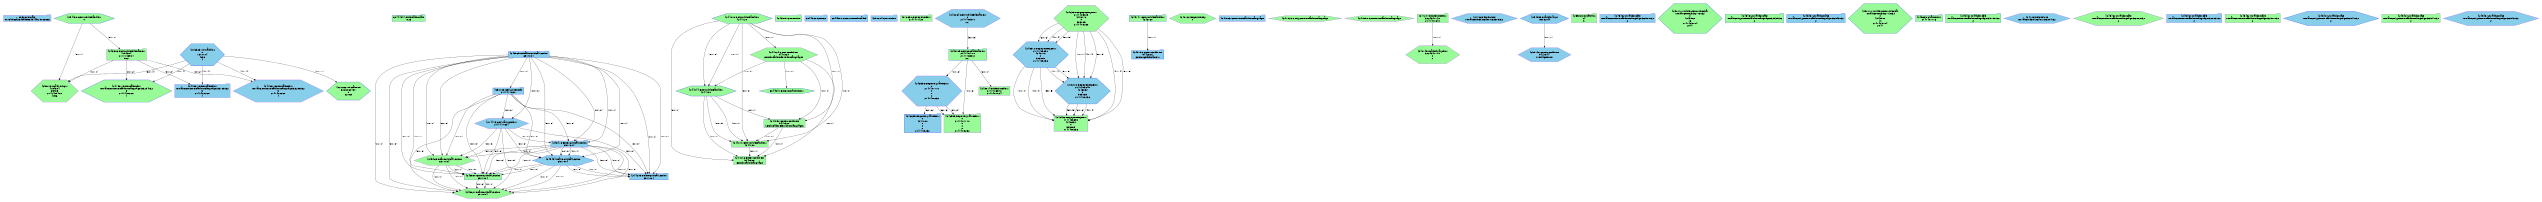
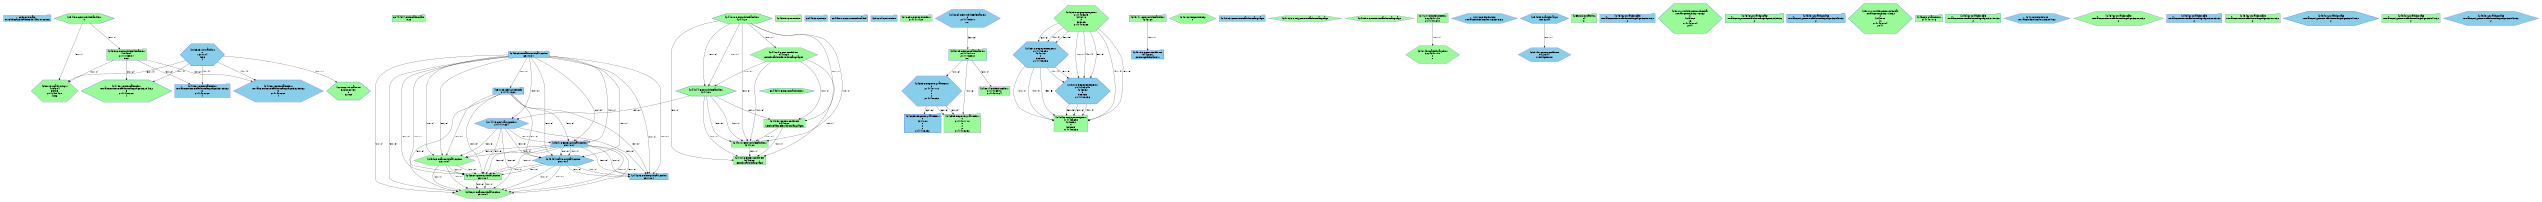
(785, 74) -> (755, 98)
(505, 105) -> (605, 113)
